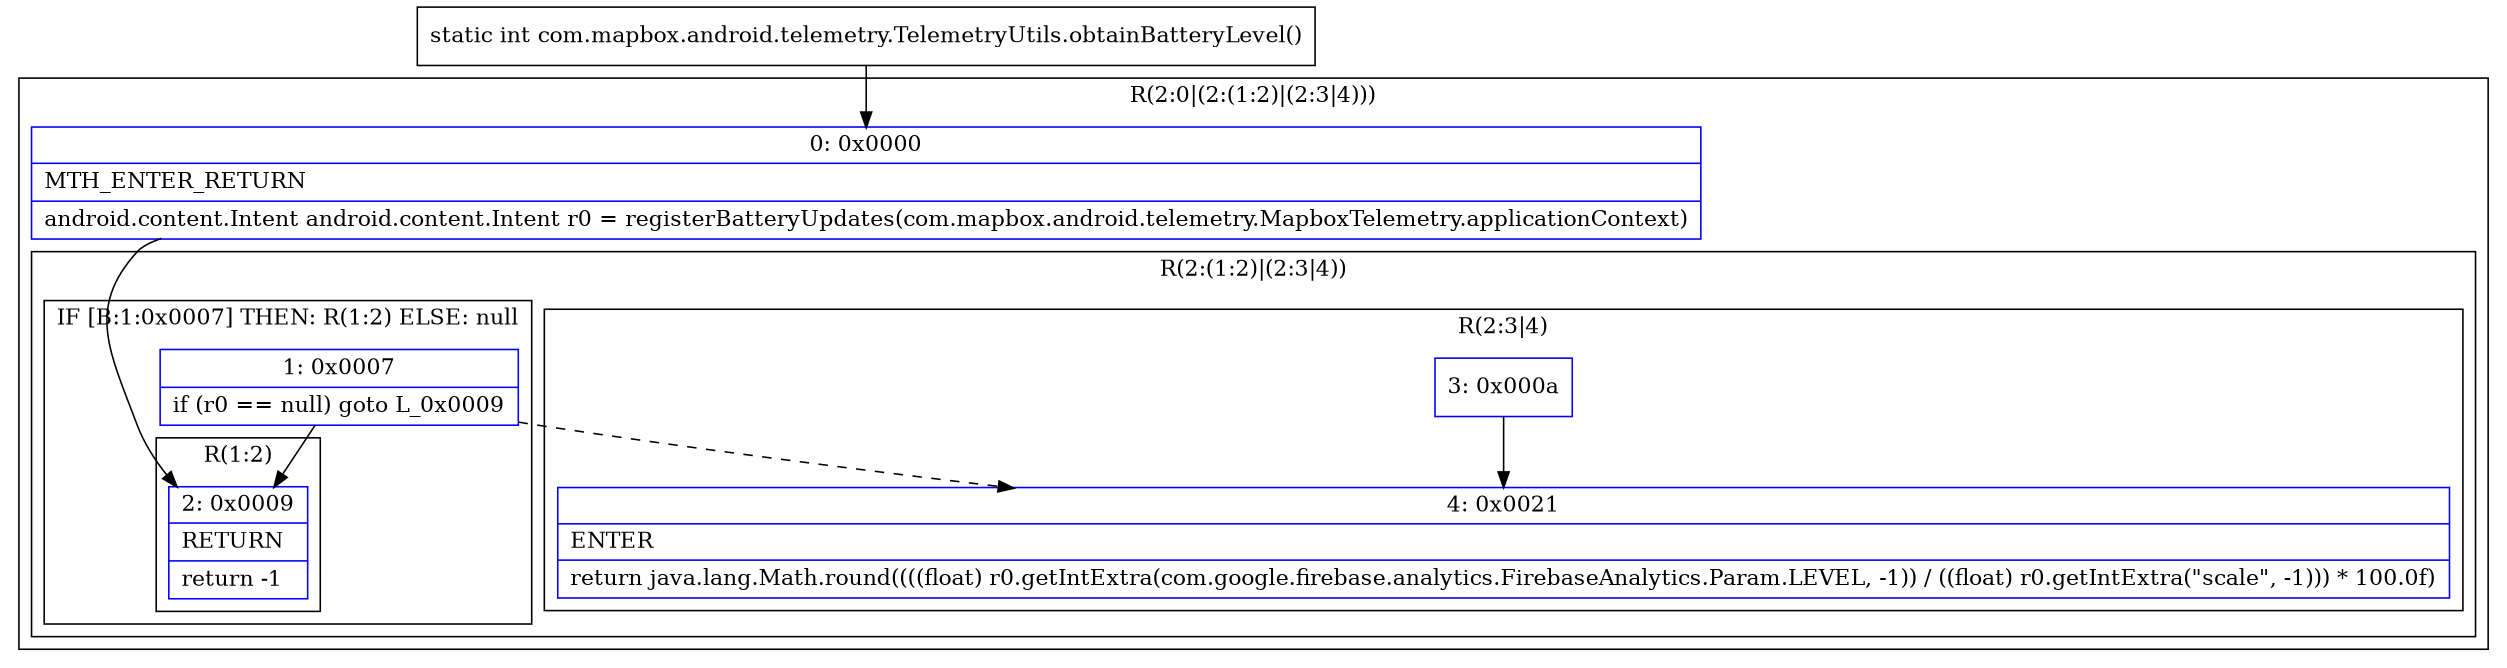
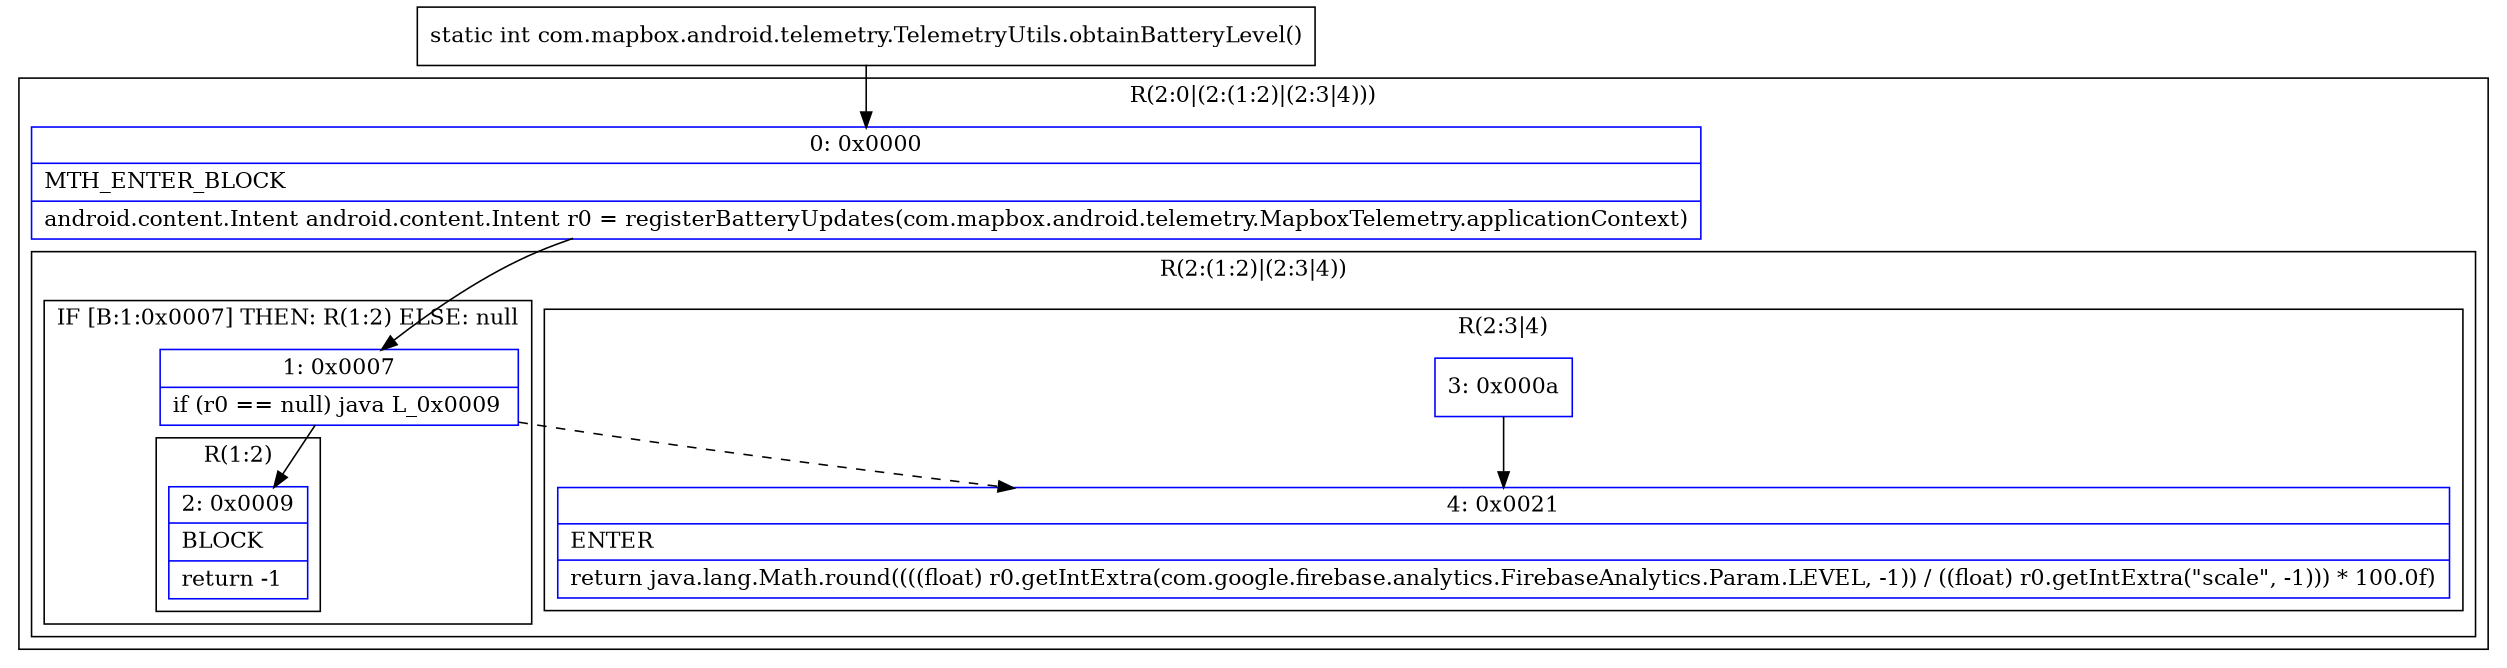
(175, 181) -> (166, 181)
(111, 352) -> (479, 282)
(339, 405) -> (337, 405)
(233, 541) -> (222, 541)
